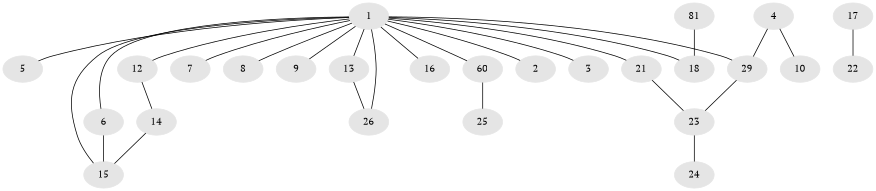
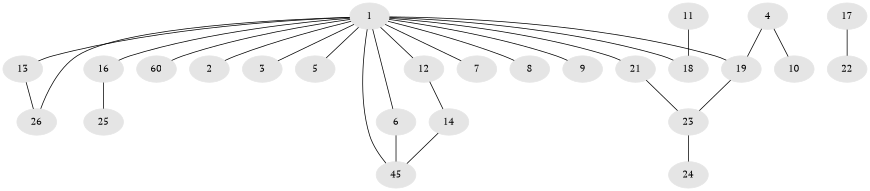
(694, 16) -> (688, 16)
(747, 69) -> (741, 69)
(483, 96) -> (104, 96)
(104, 175) -> (396, 175)
